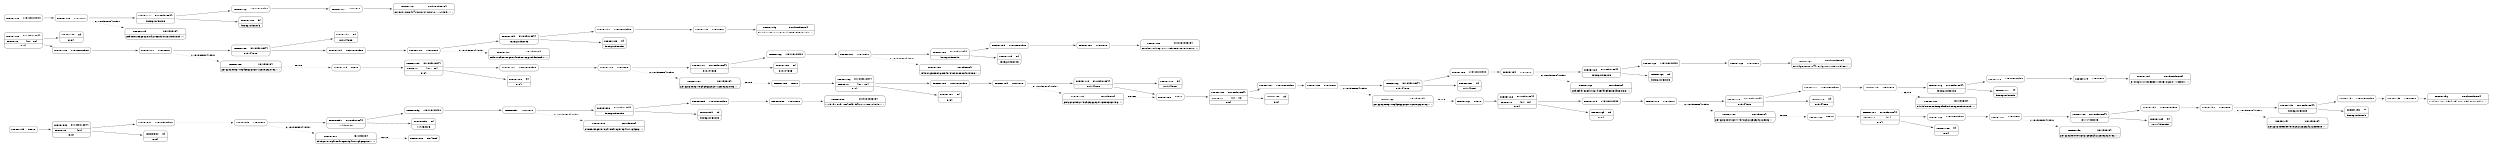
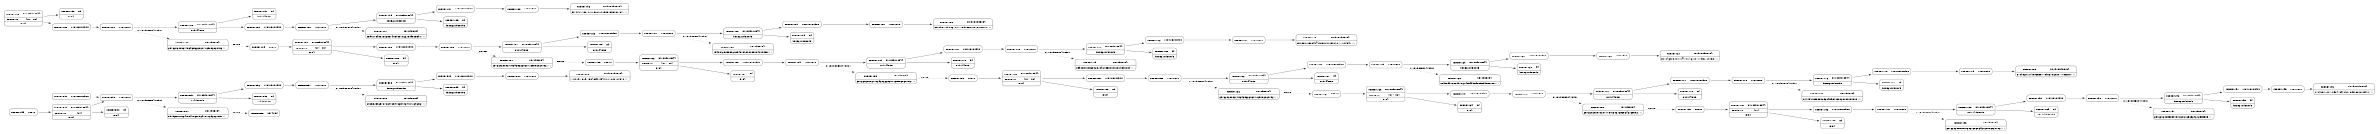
(662, 72) -> (483, 51)
(1133, 90) -> (924, 56)
(1908, 92) -> (1785, 84)
(112, 126) -> (97, 104)
